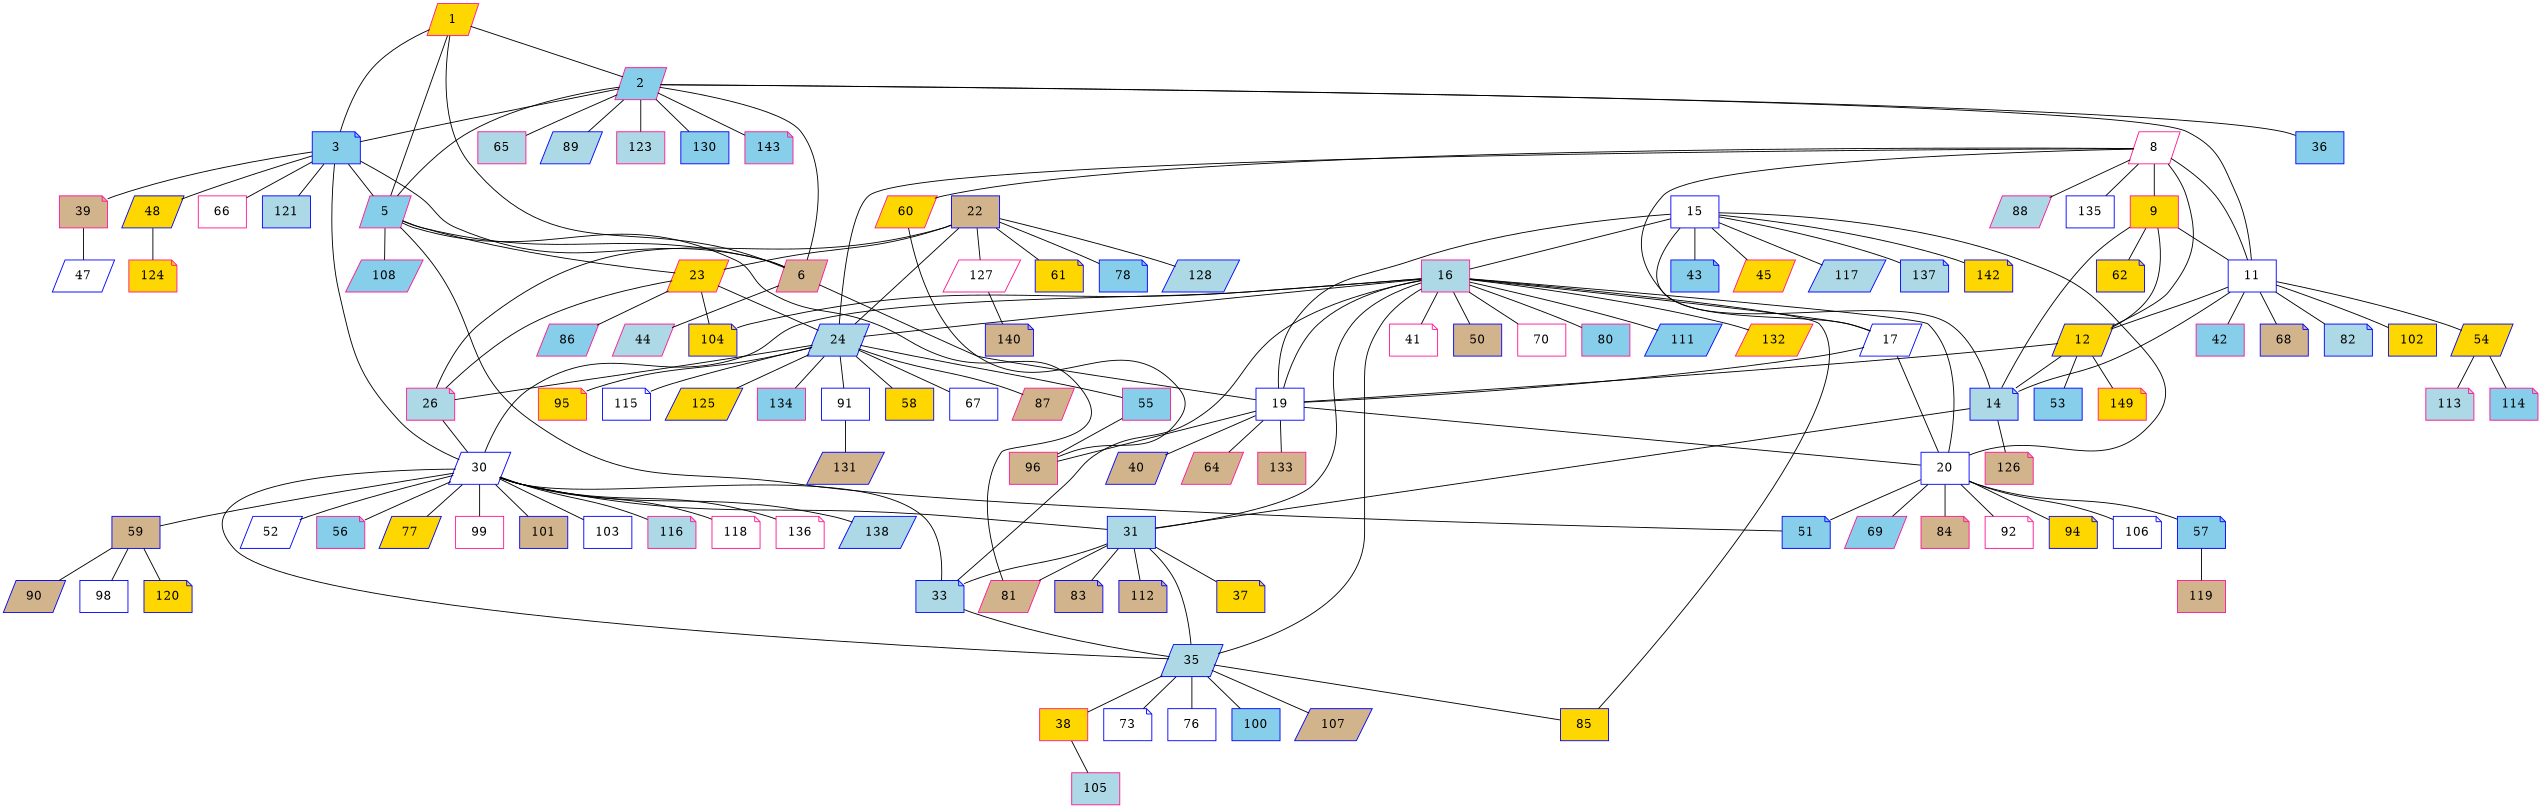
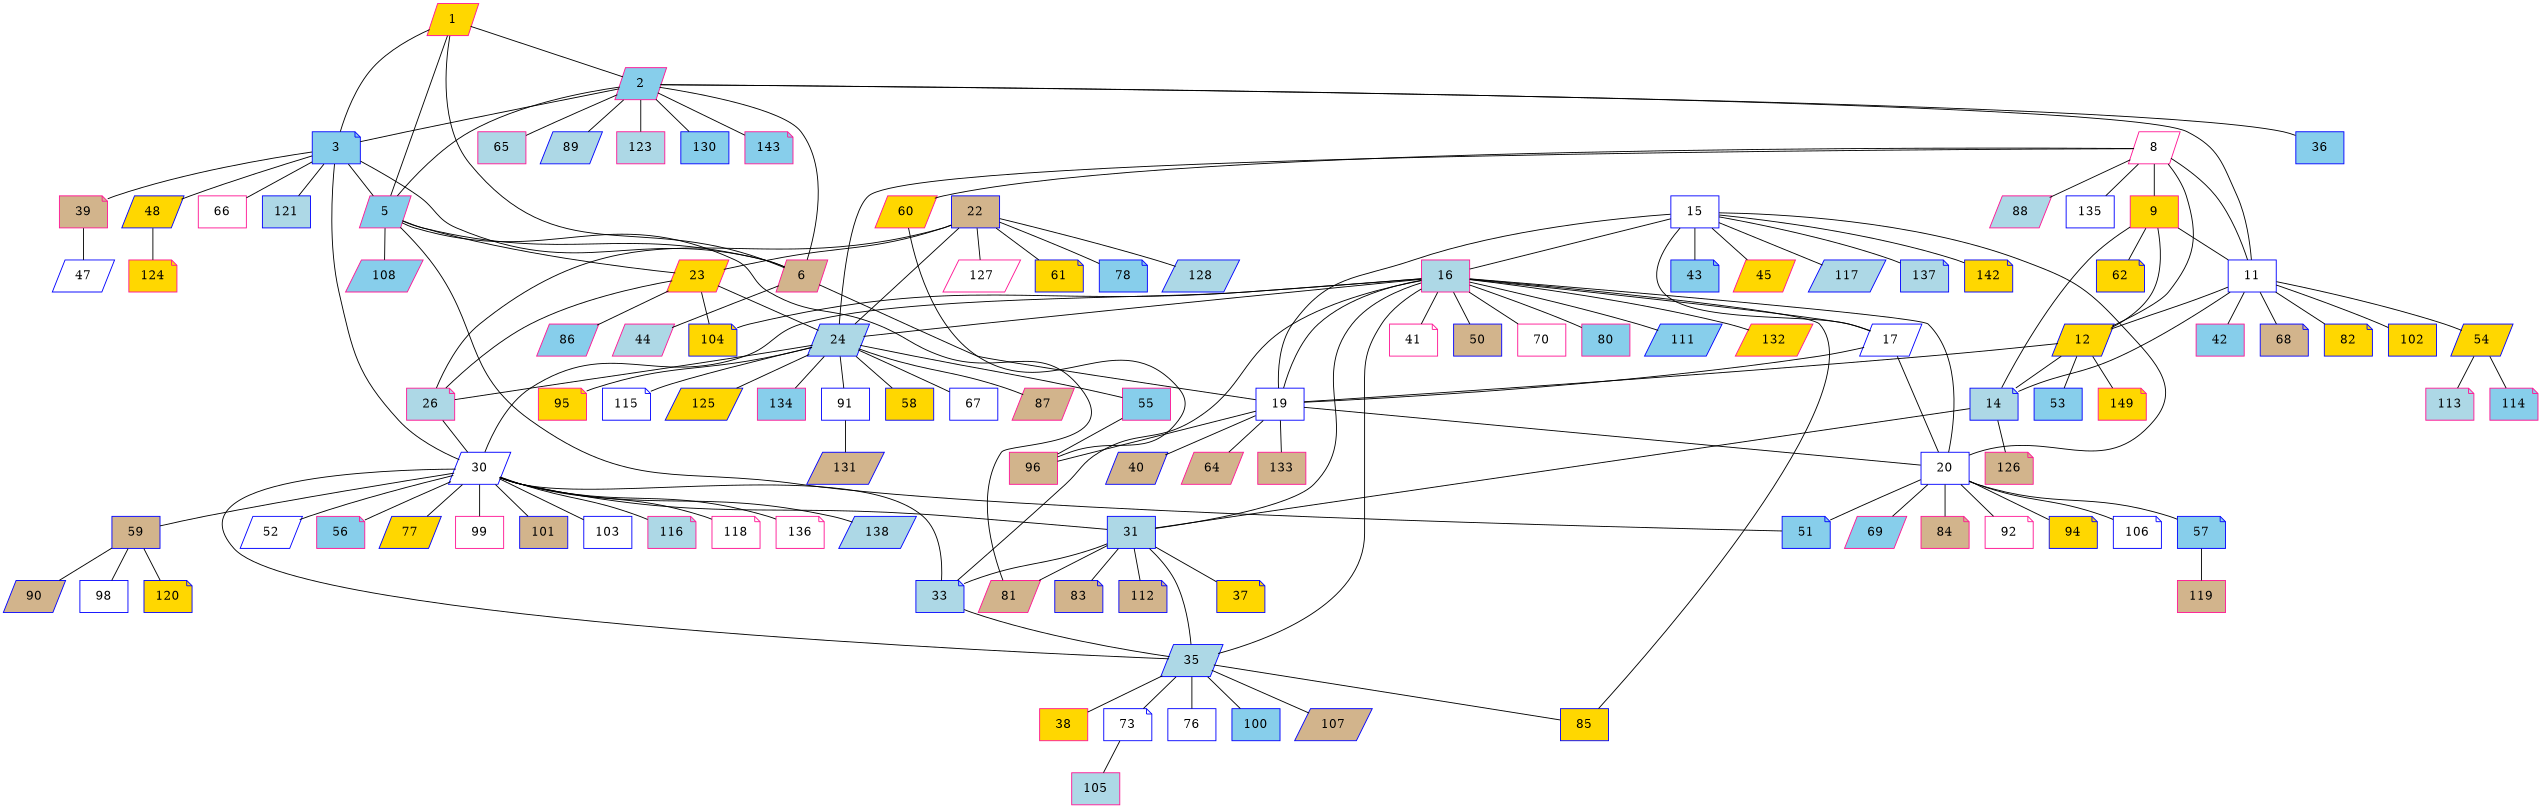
(1662, 197) -> none
(1009, 340) -> none
(2348, 340) -> (2348, 340)
(1080, 757) -> (1112, 757)
